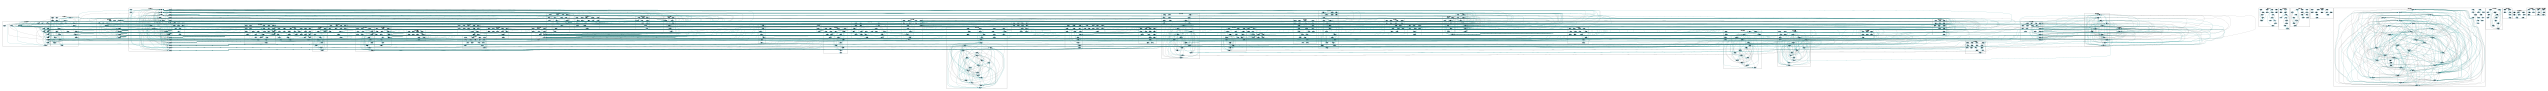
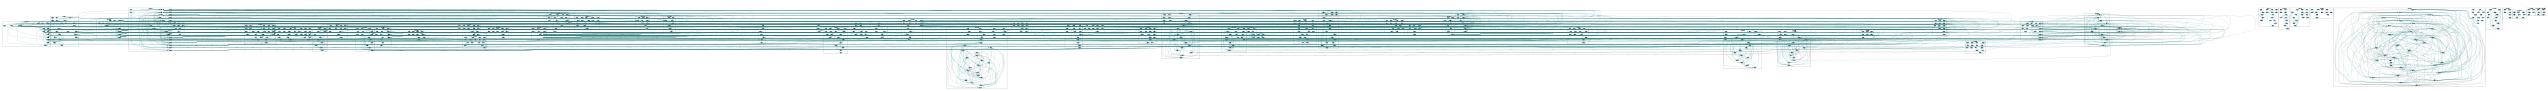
(872, 32) -> none
